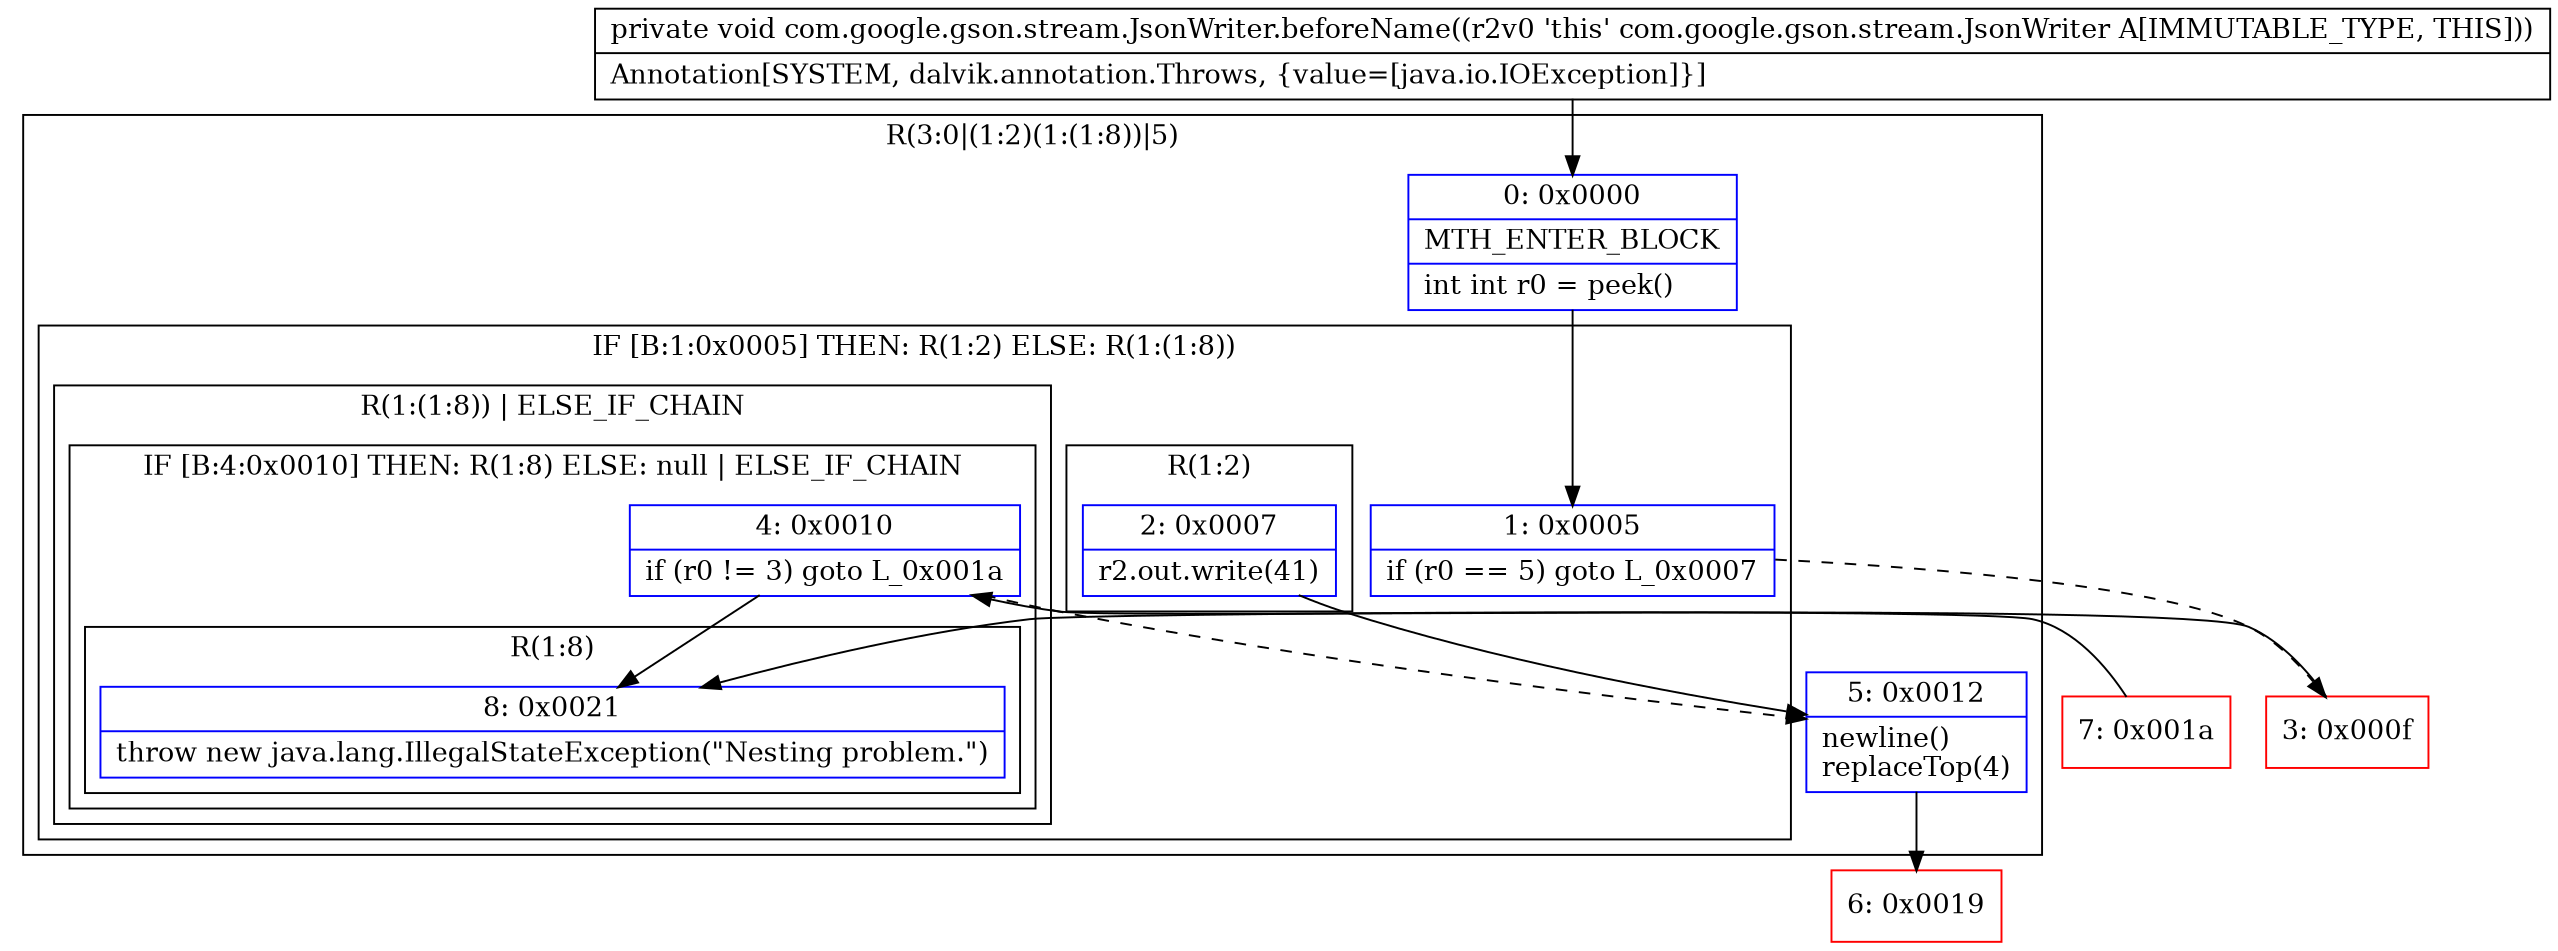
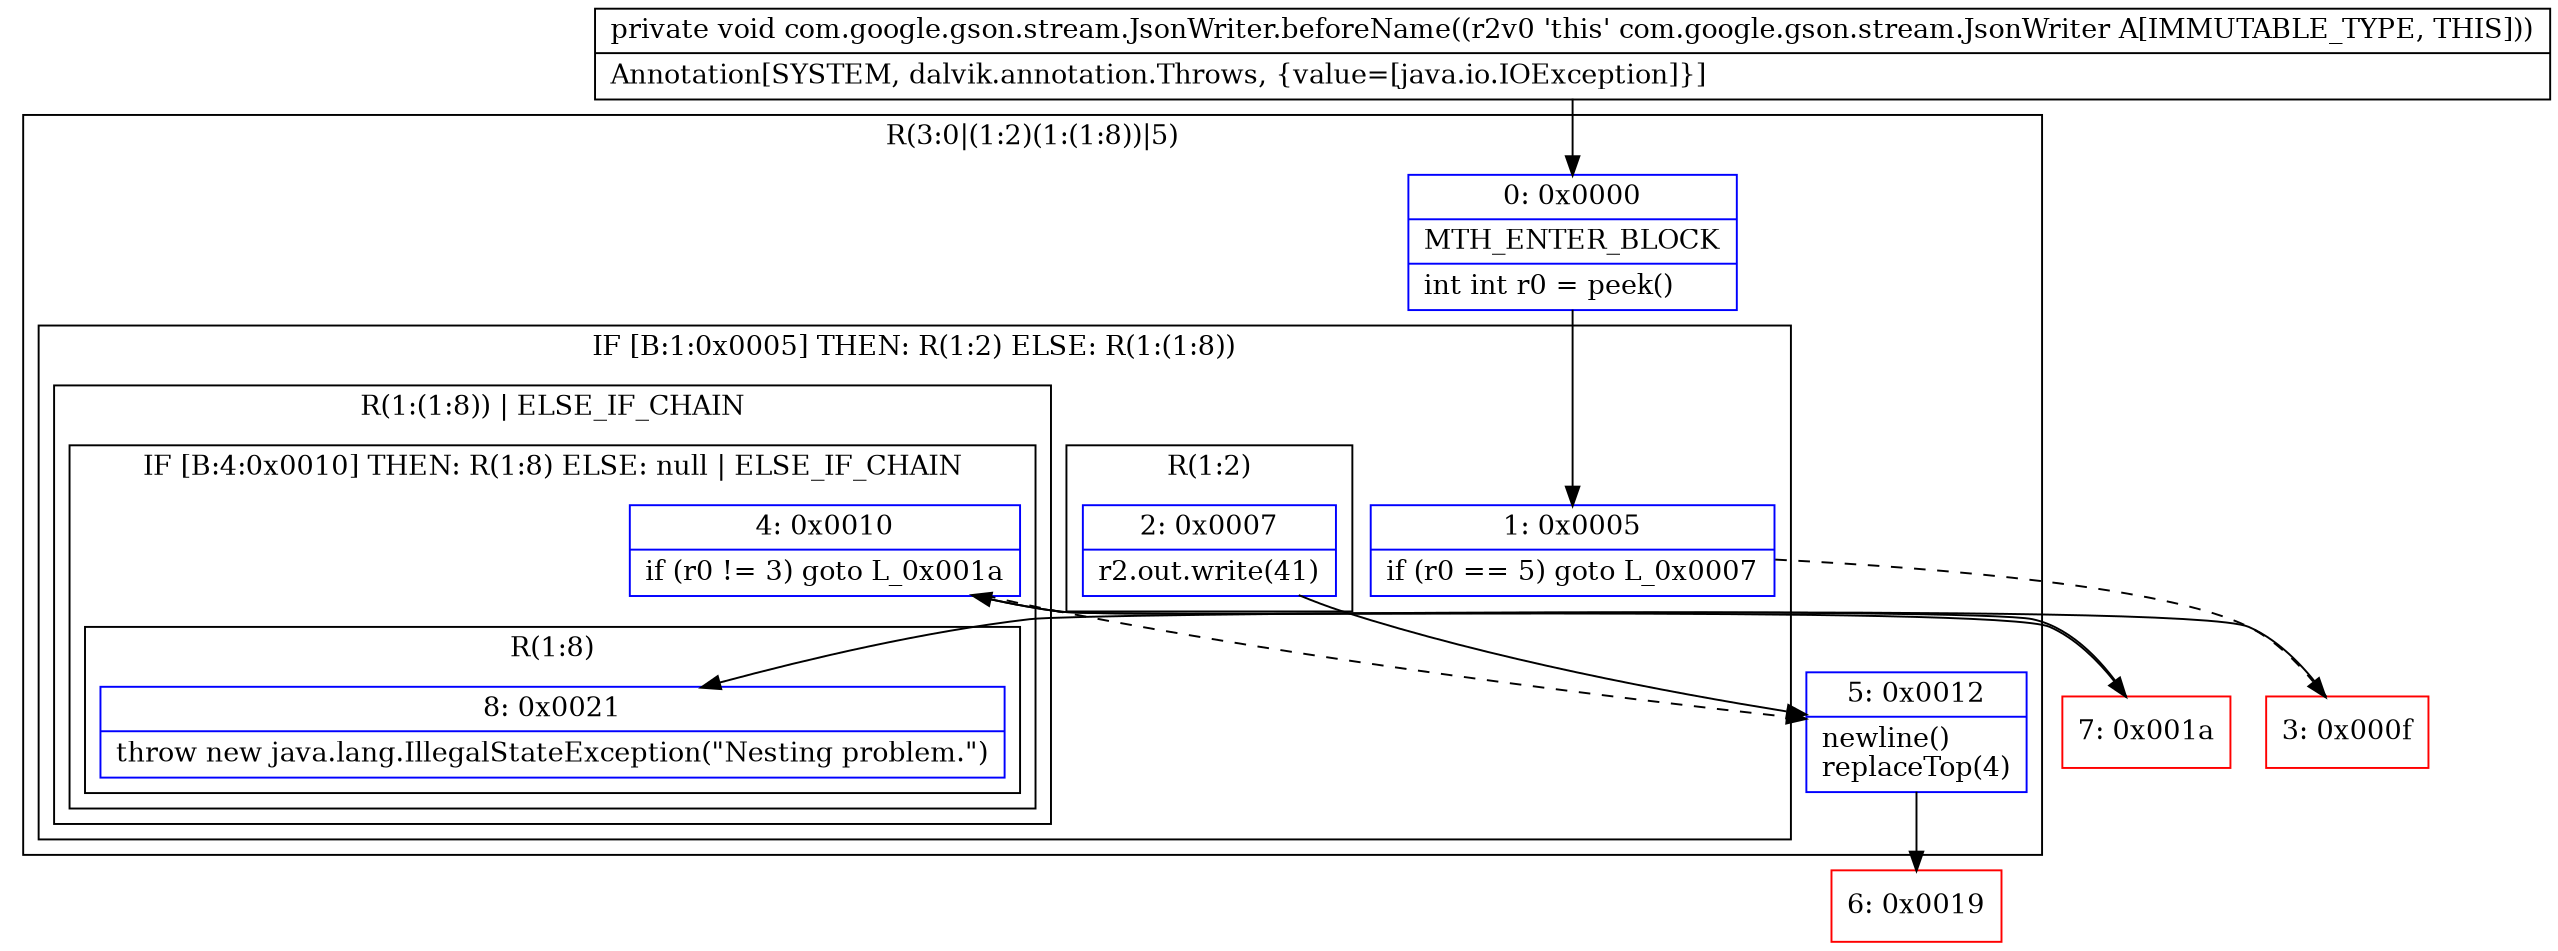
(691, 640) -> (1553, 614)
